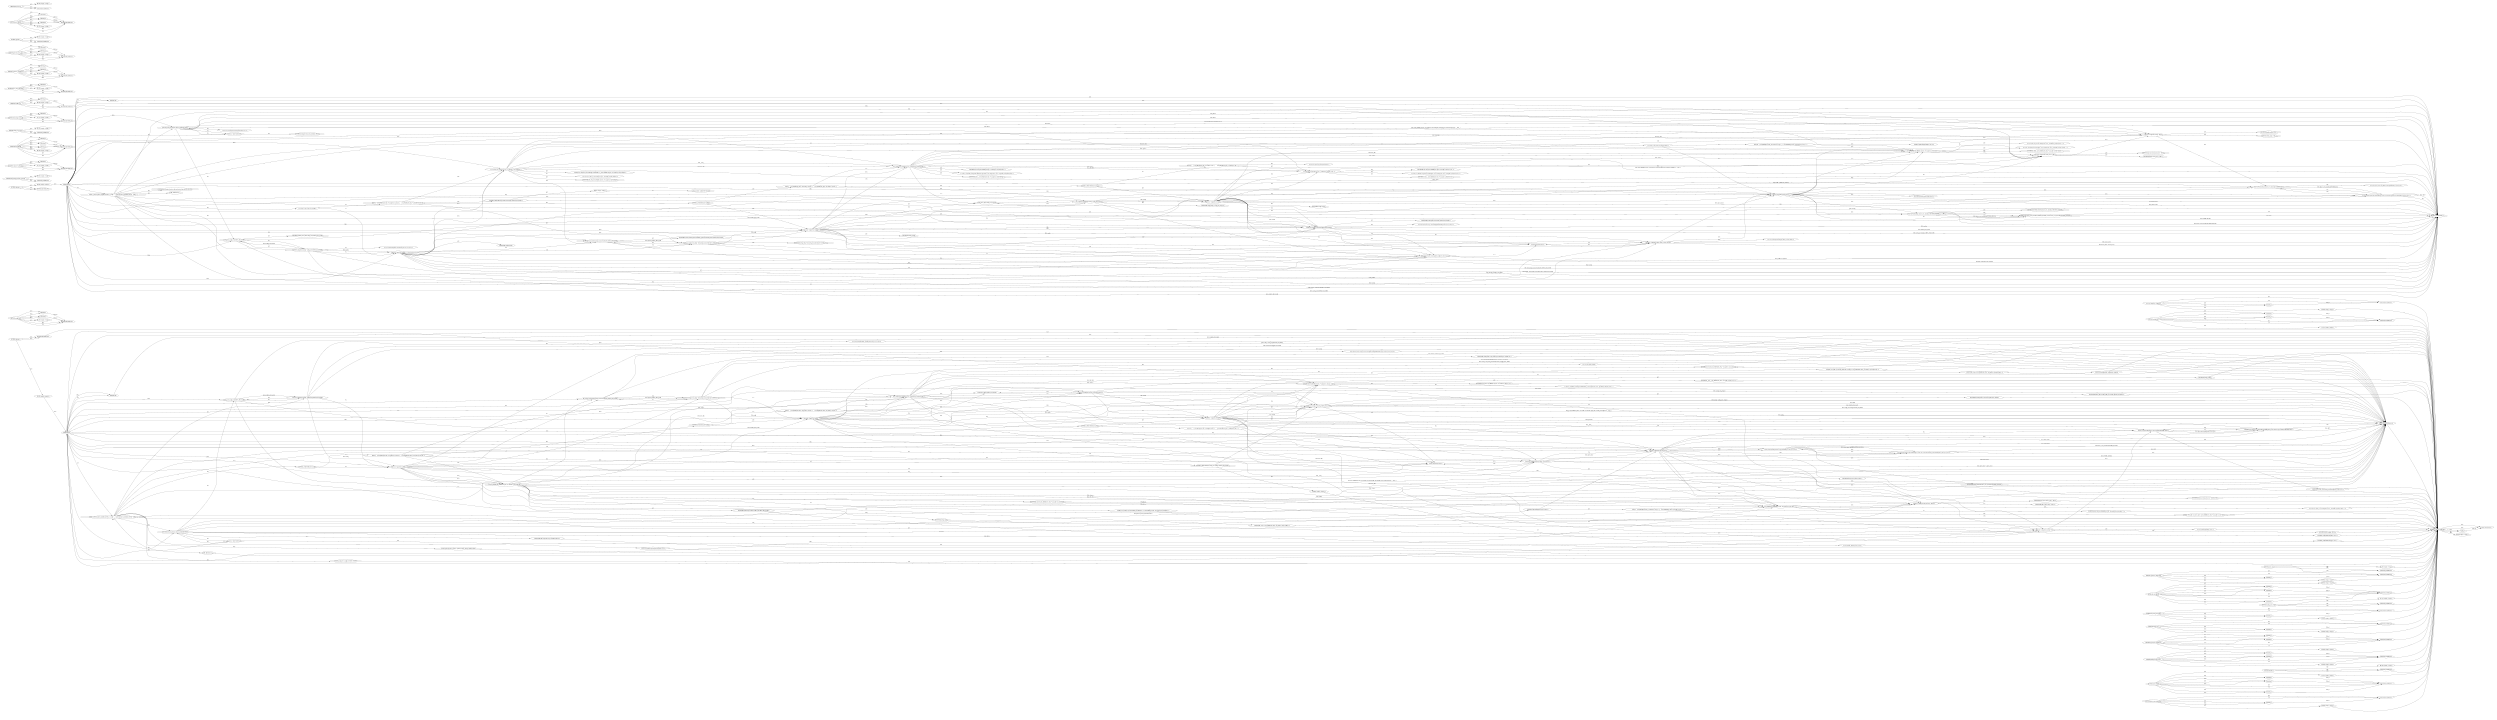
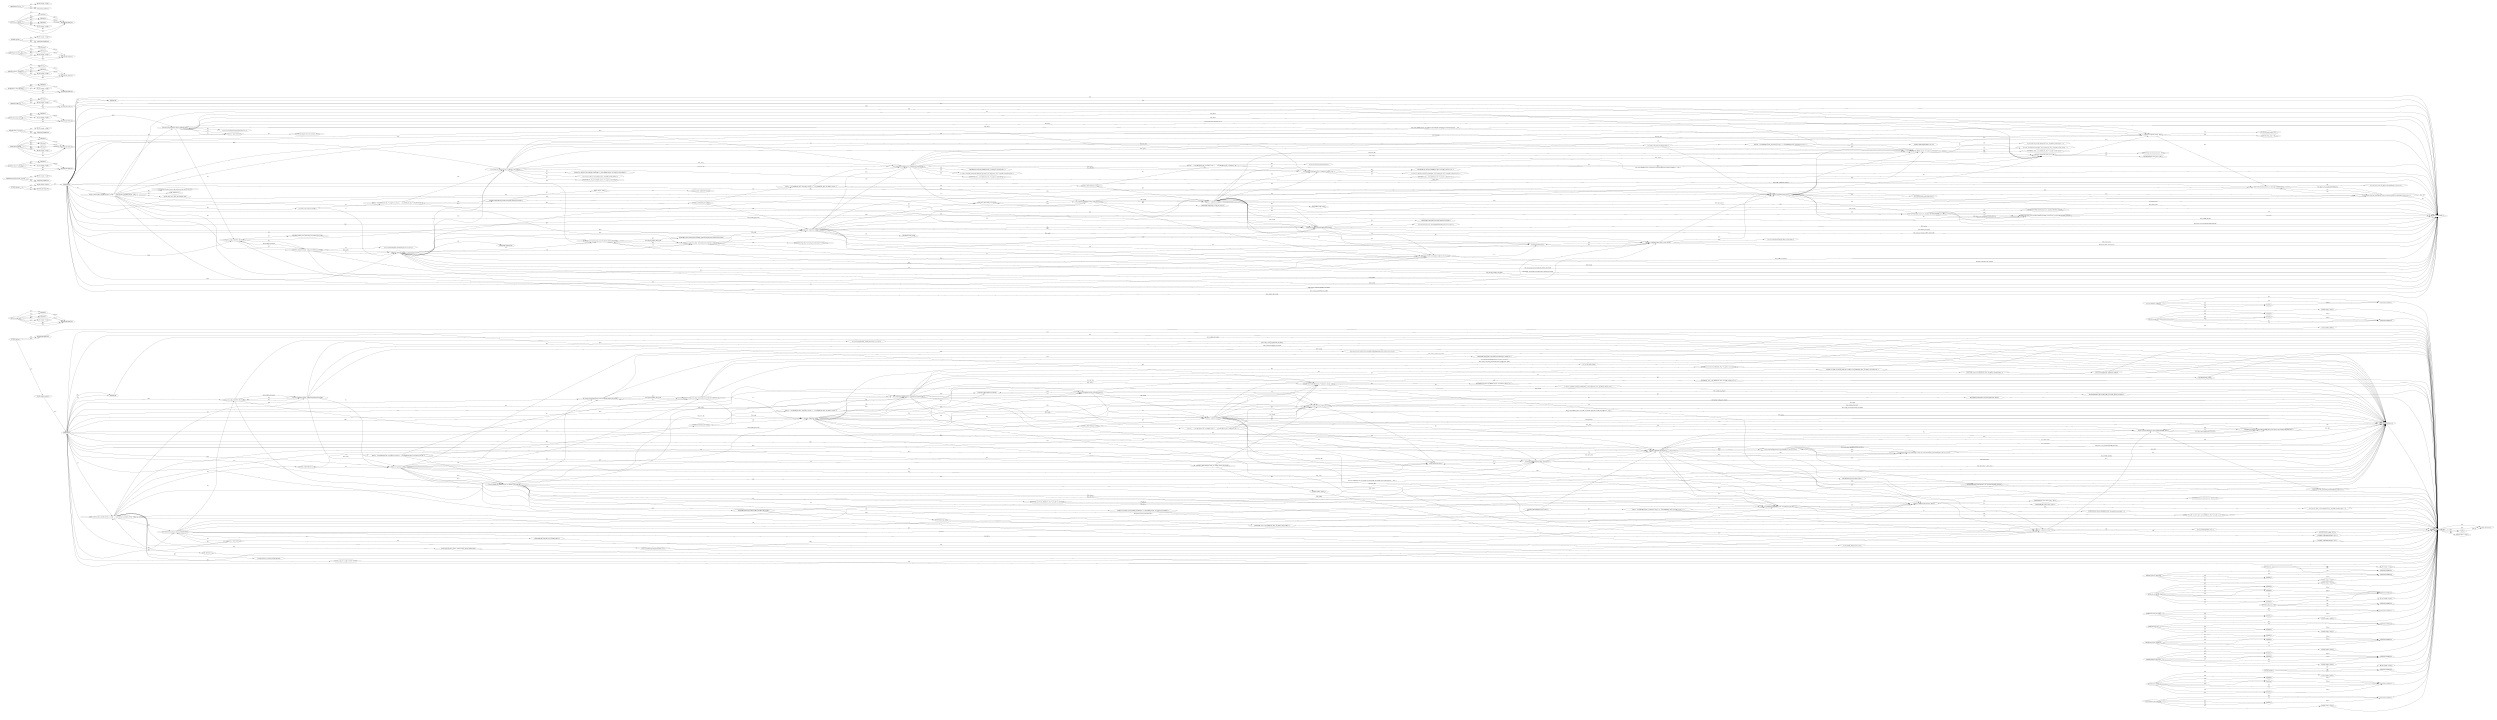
none -> (175, 197)
none -> (269, 558)
